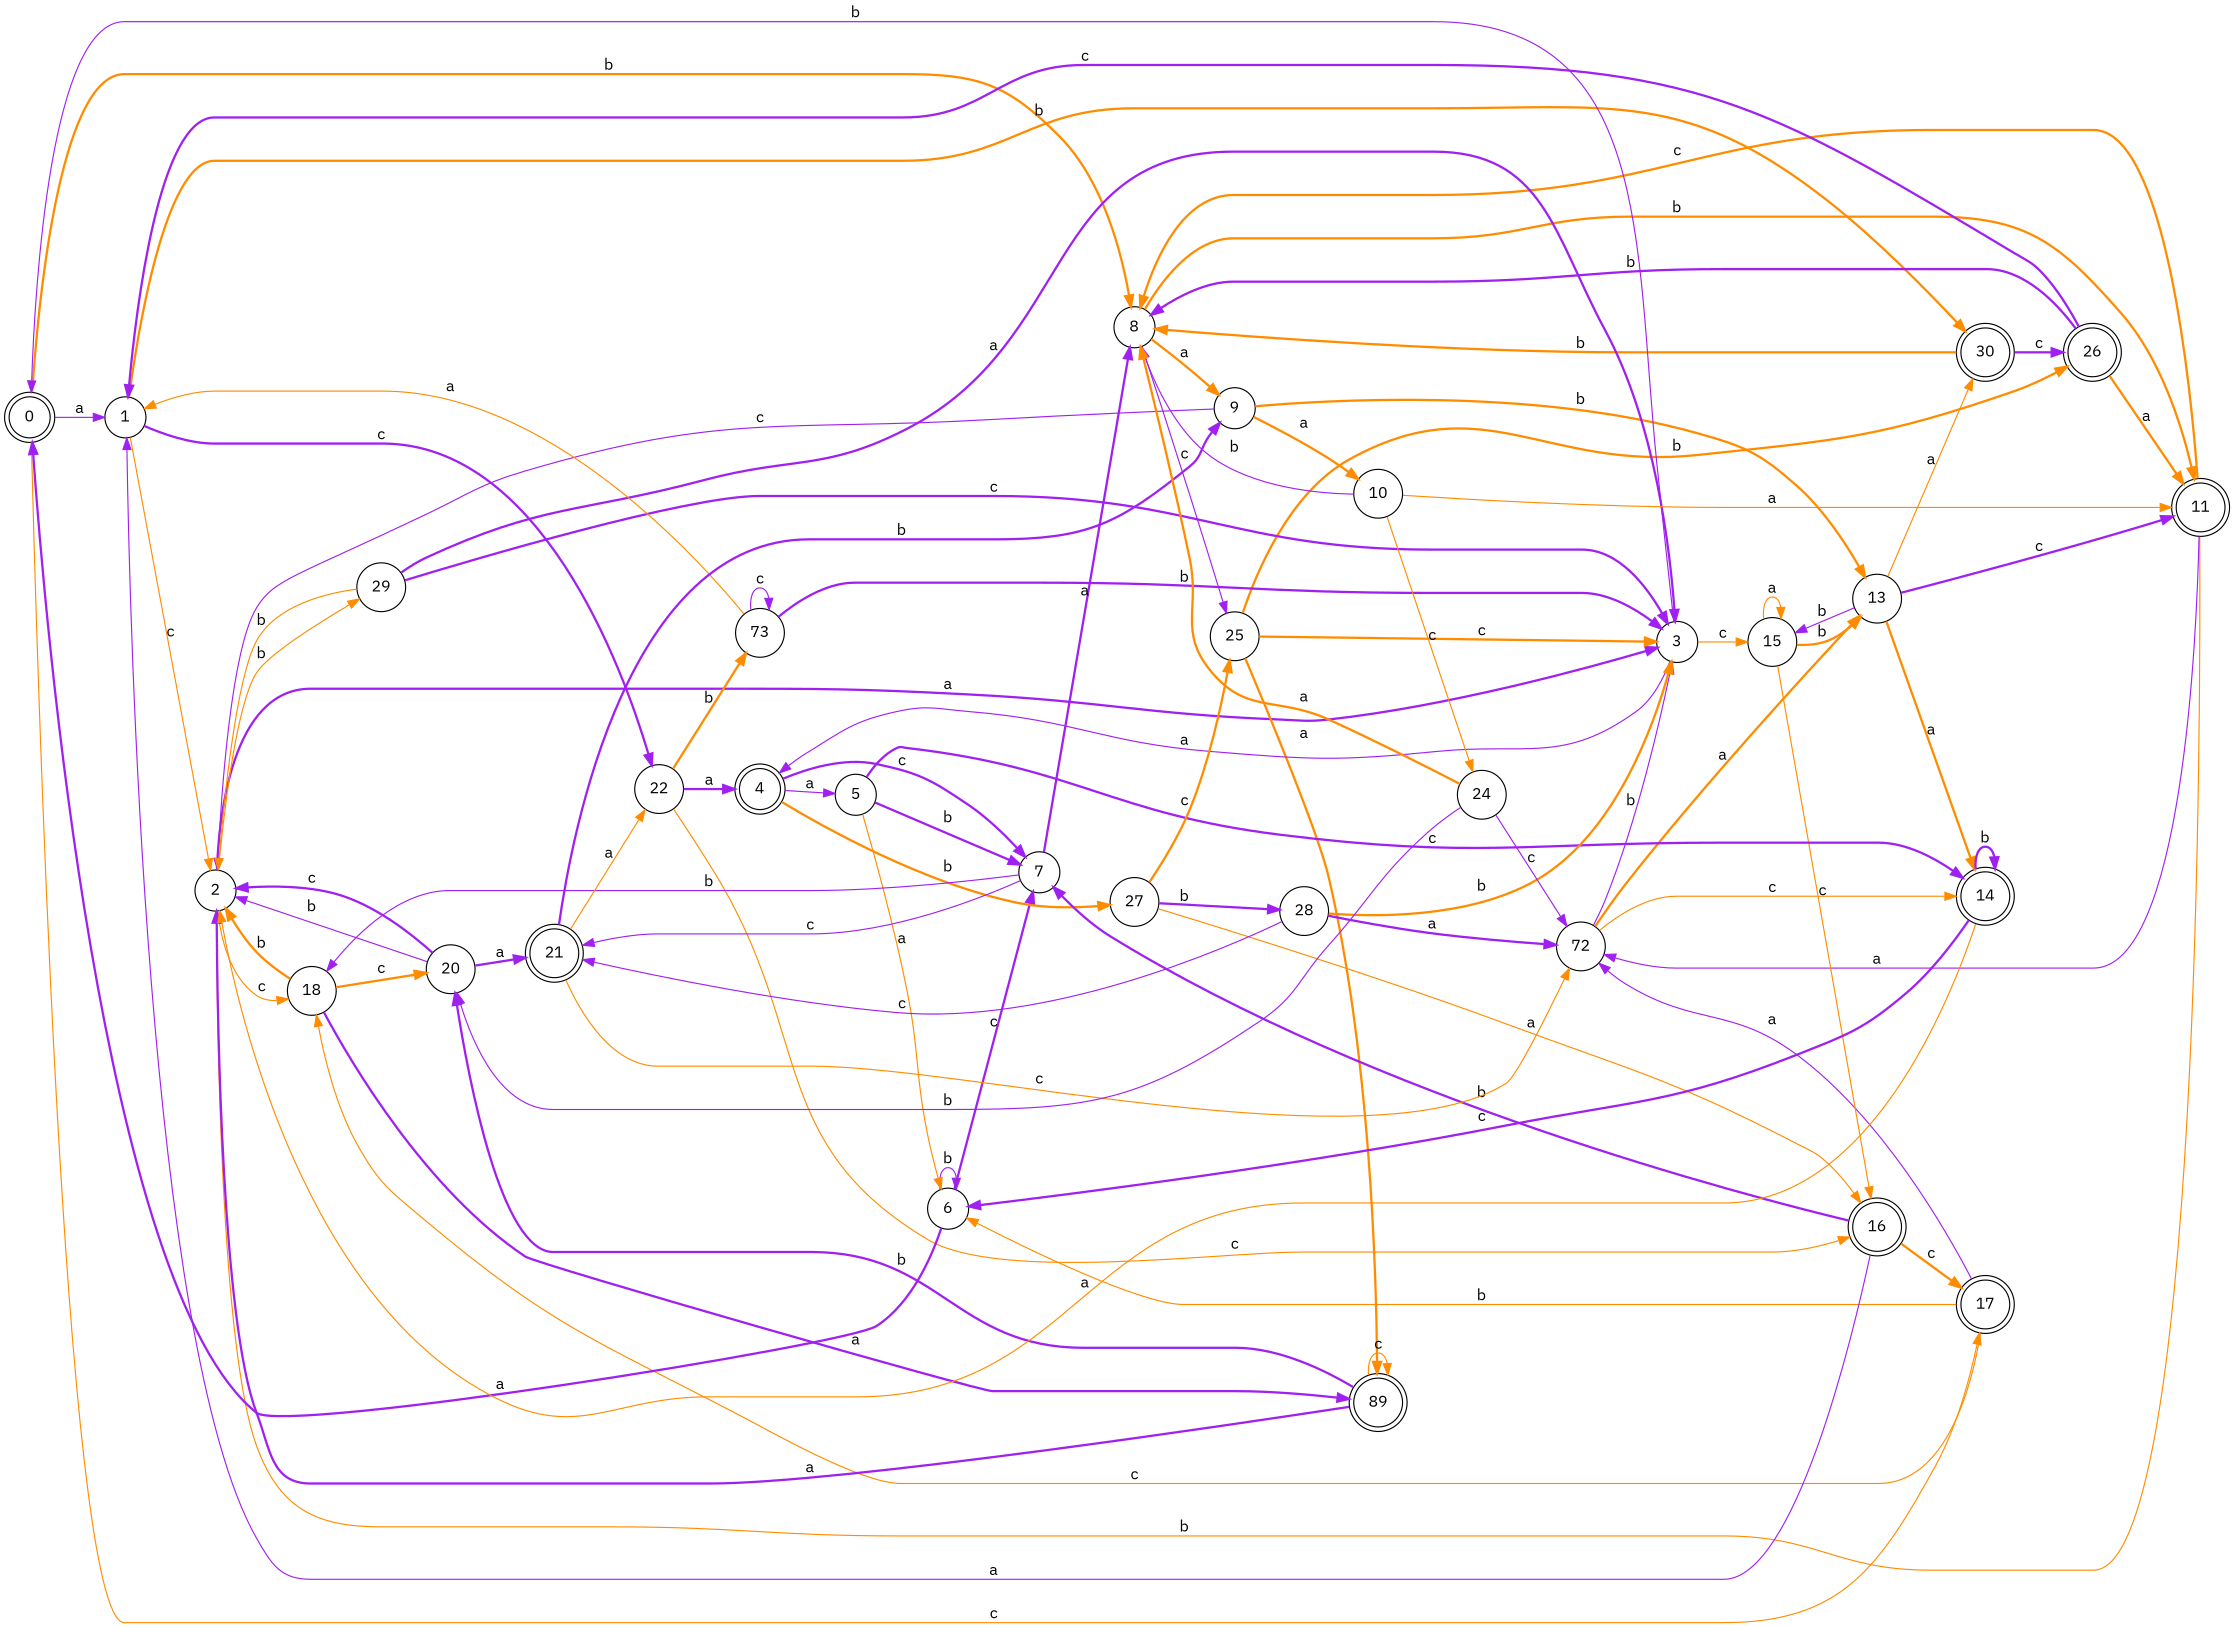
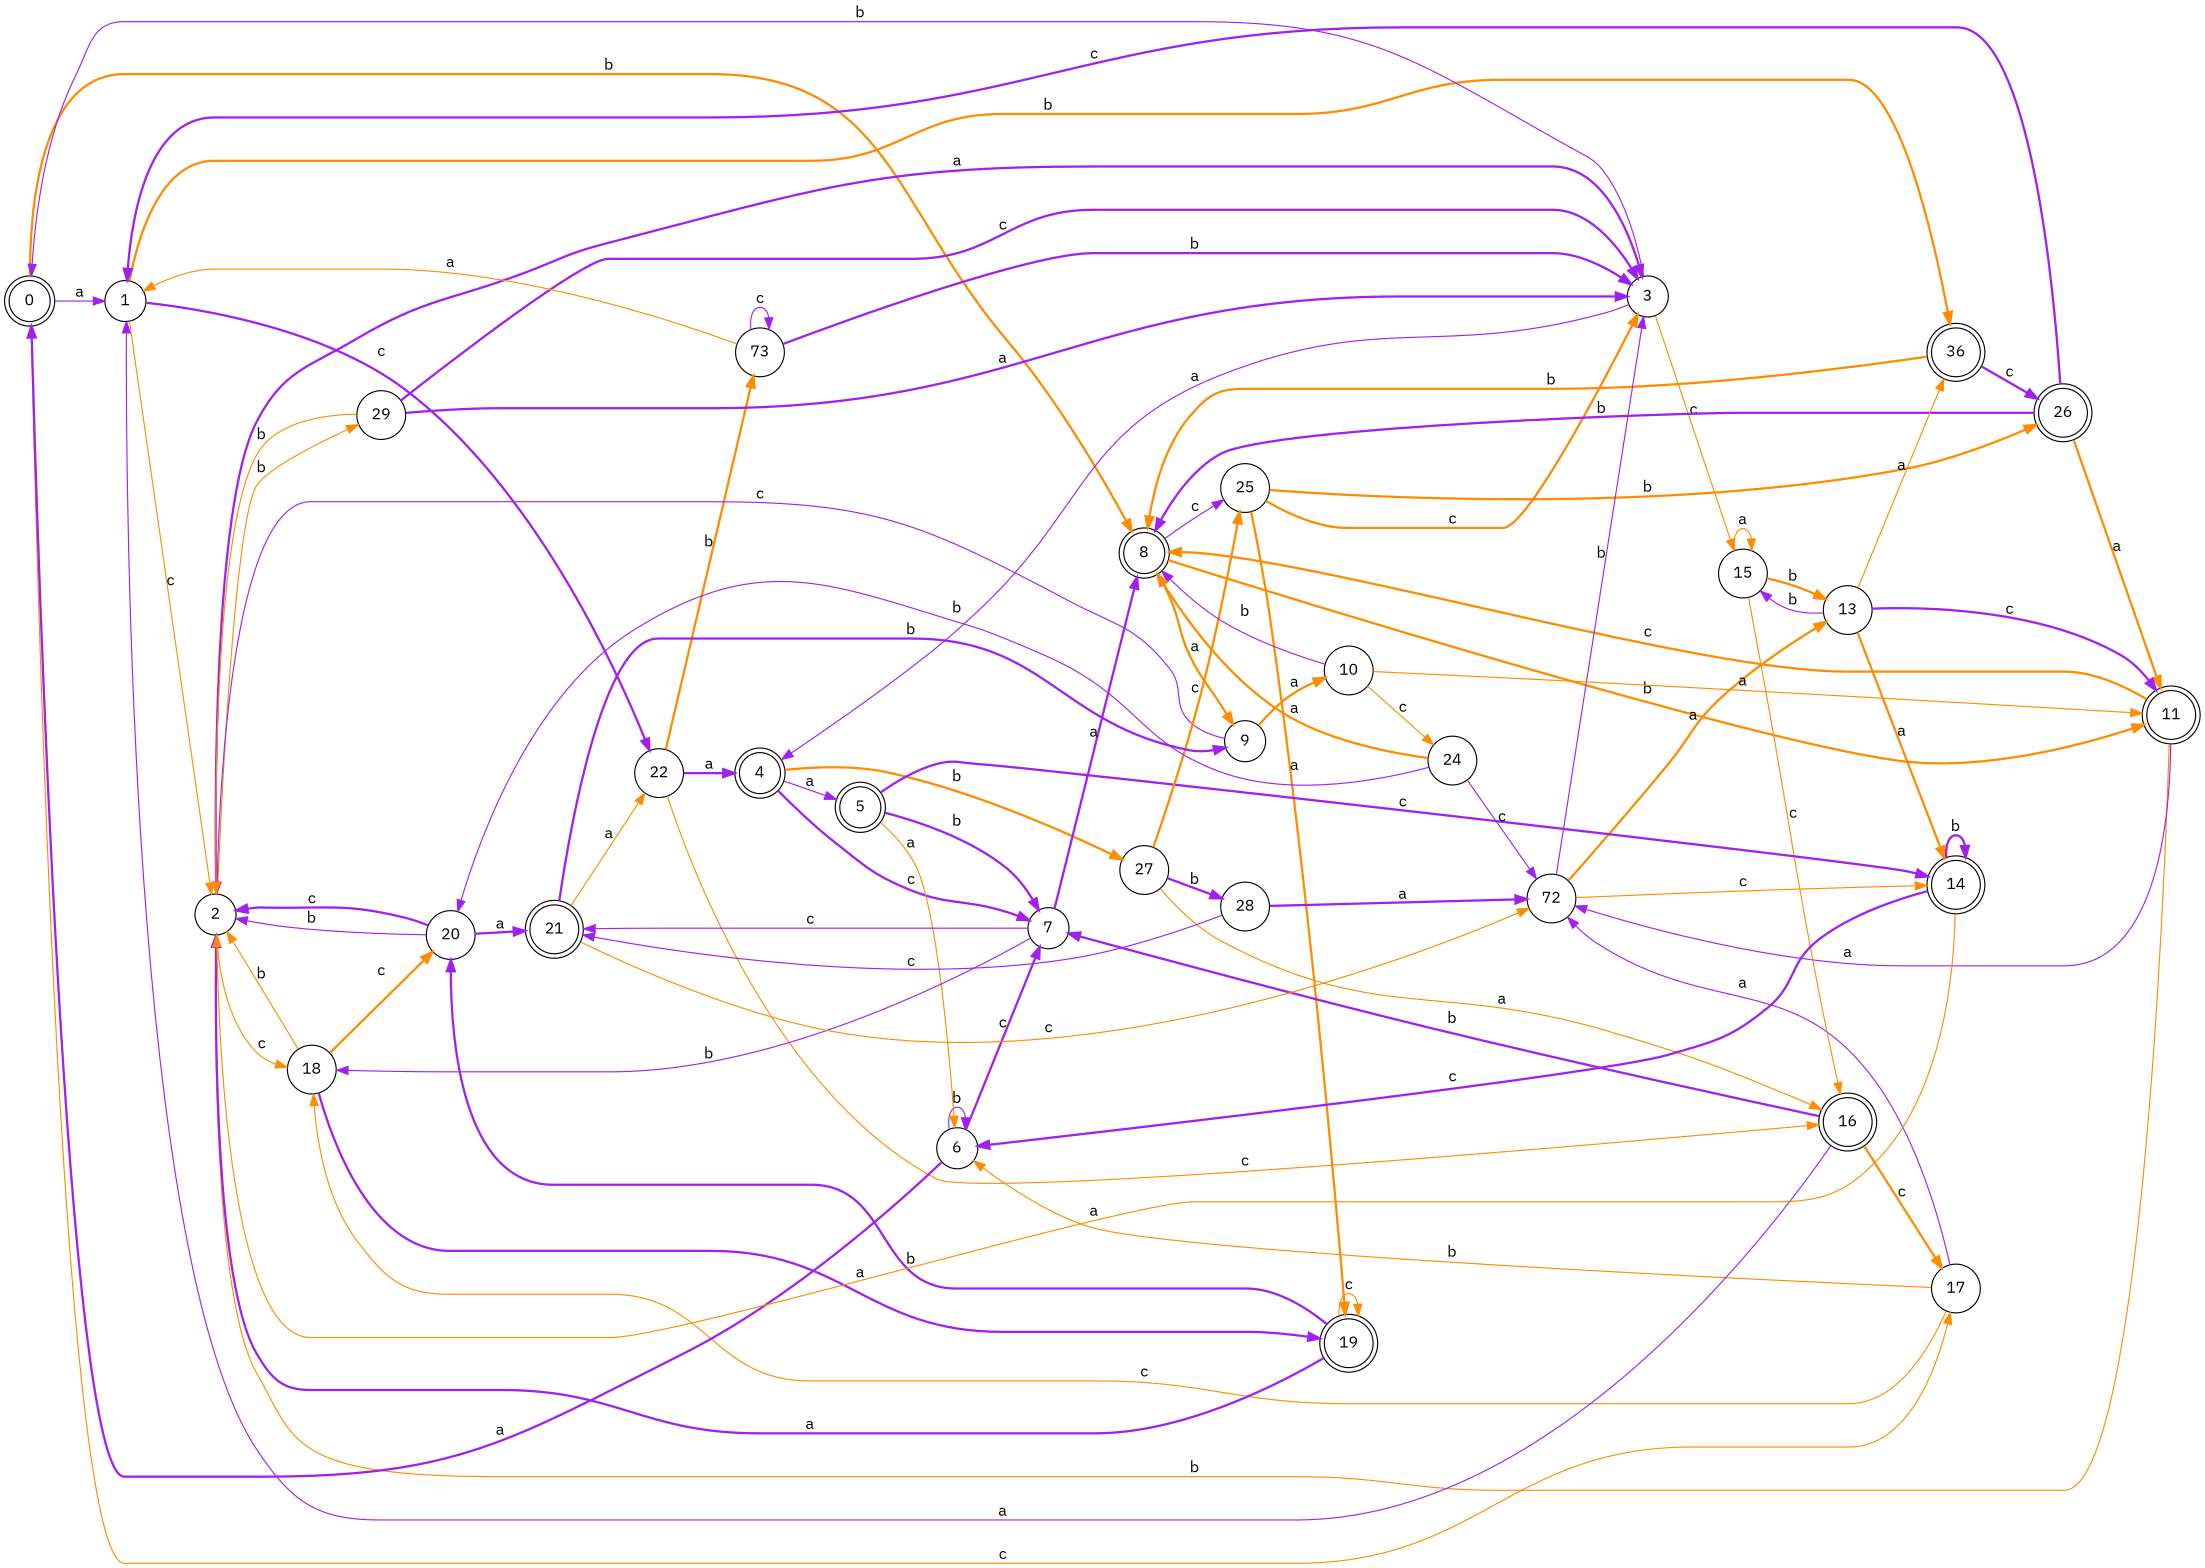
(1134, 327) -> (1144, 553)
(1985, 352) -> (1956, 352)
(1585, 411) -> none
(856, 795) -> (860, 807)
(1552, 869) -> none
(257, 953) -> (266, 995)
(1985, 1304) -> (1956, 1289)
(1378, 1403) -> (1349, 1343)
